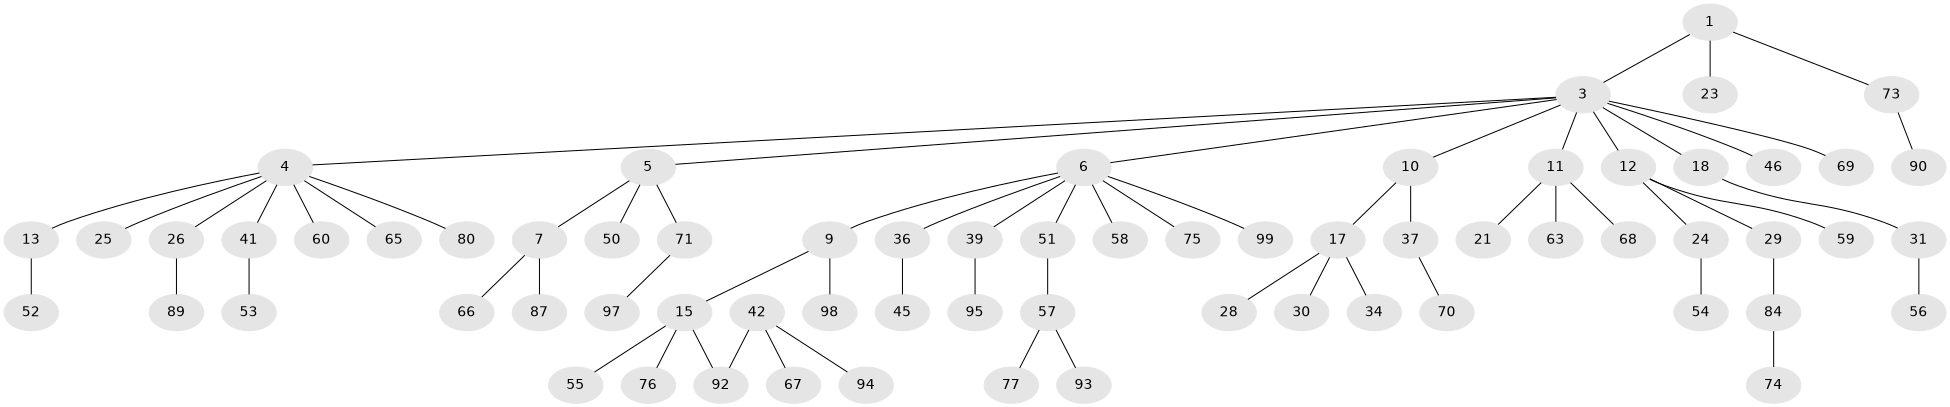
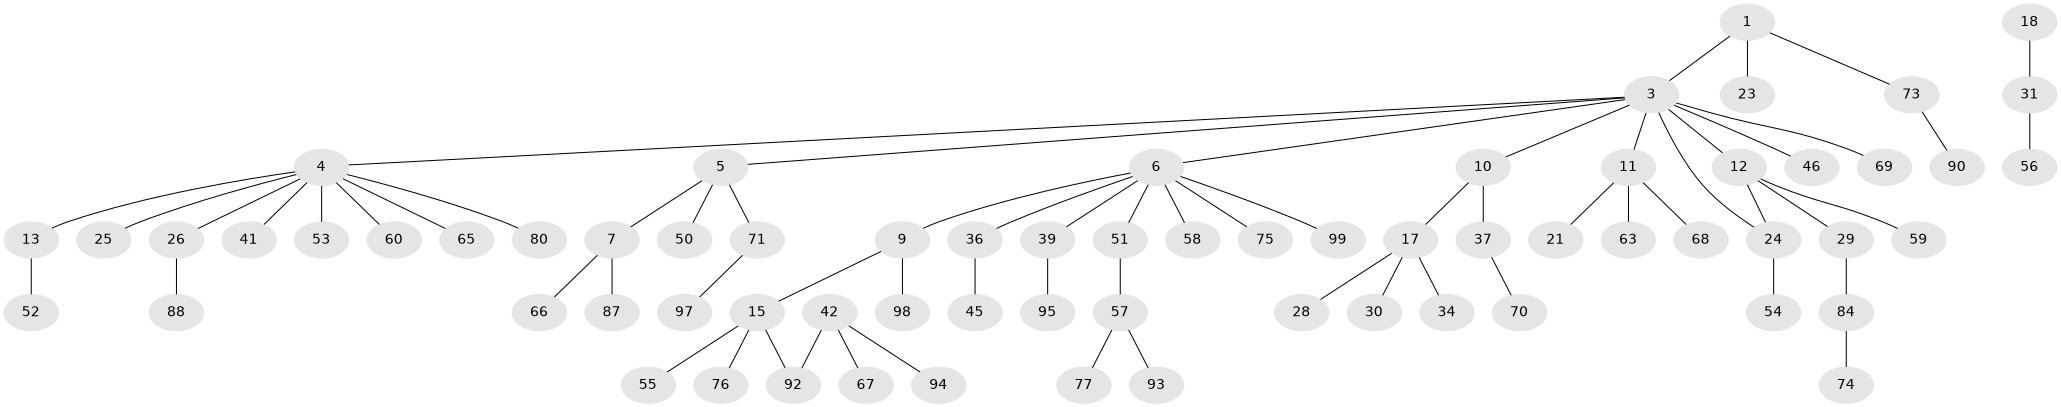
(1642, 131) -> (1697, 178)
(249, 276) -> (322, 204)
(176, 313) -> (176, 313)
